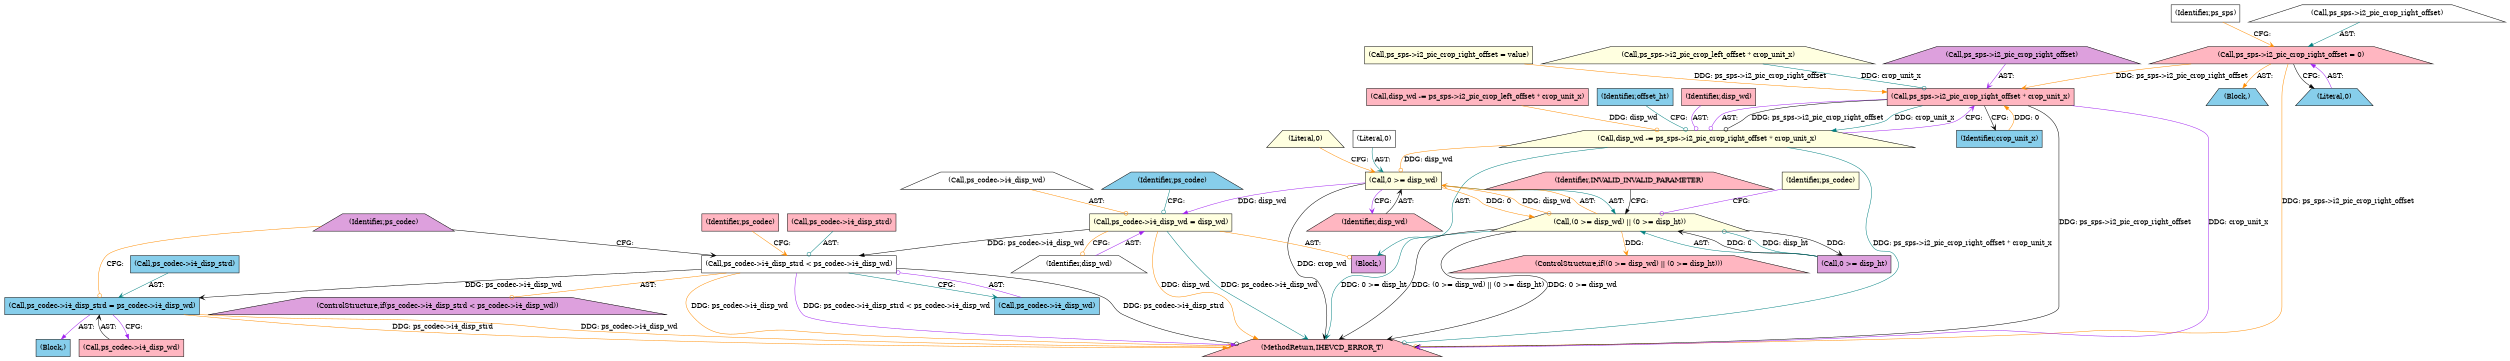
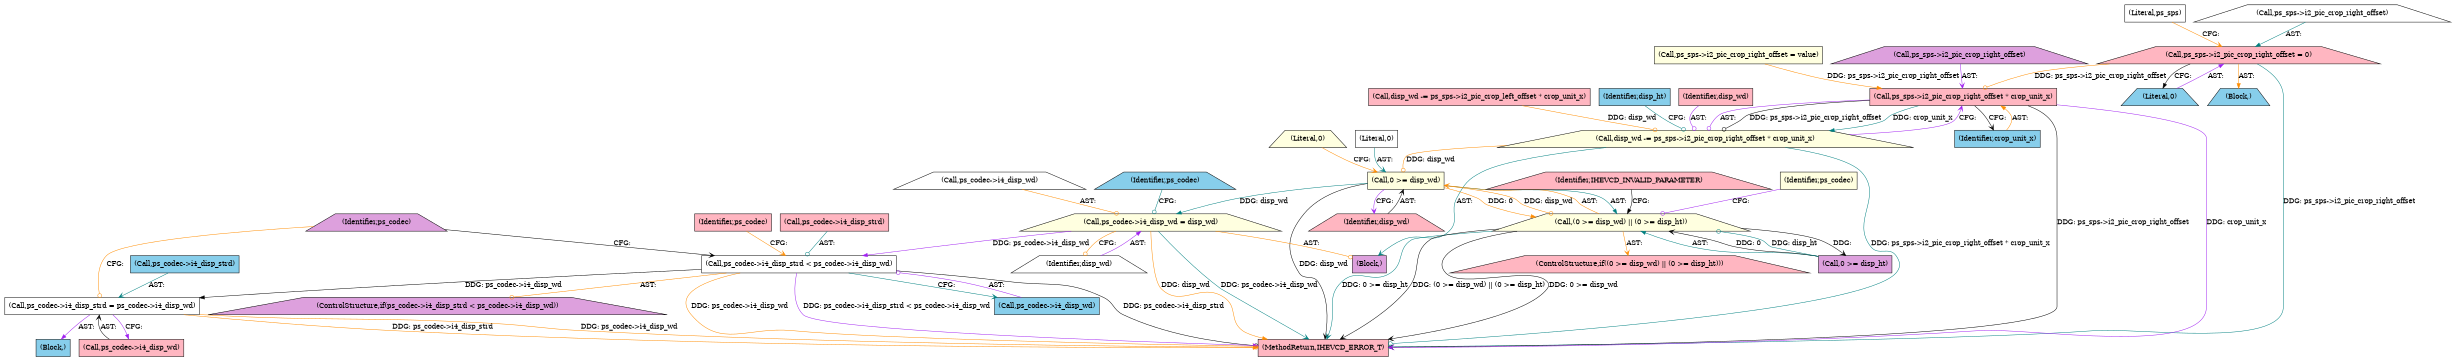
(2206, 13) -> (2155, 13)
(1708, 55) -> none
(2109, 74) -> (2047, 70)
(1635, 97) -> (1635, 97)
(2027, 118) -> (2021, 118)
(1629, 181) -> (1629, 181)
(1275, 192) -> (1274, 193)
(1161, 222) -> (1151, 222)
(977, 241) -> (969, 243)
(1635, 243) -> (1636, 243)
(1322, 264) -> (1323, 264)
(453, 282) -> (453, 282)
(102, 306) -> (102, 306)
(1977, 336) -> (1970, 336)
(1322, 348) -> (1323, 348)
